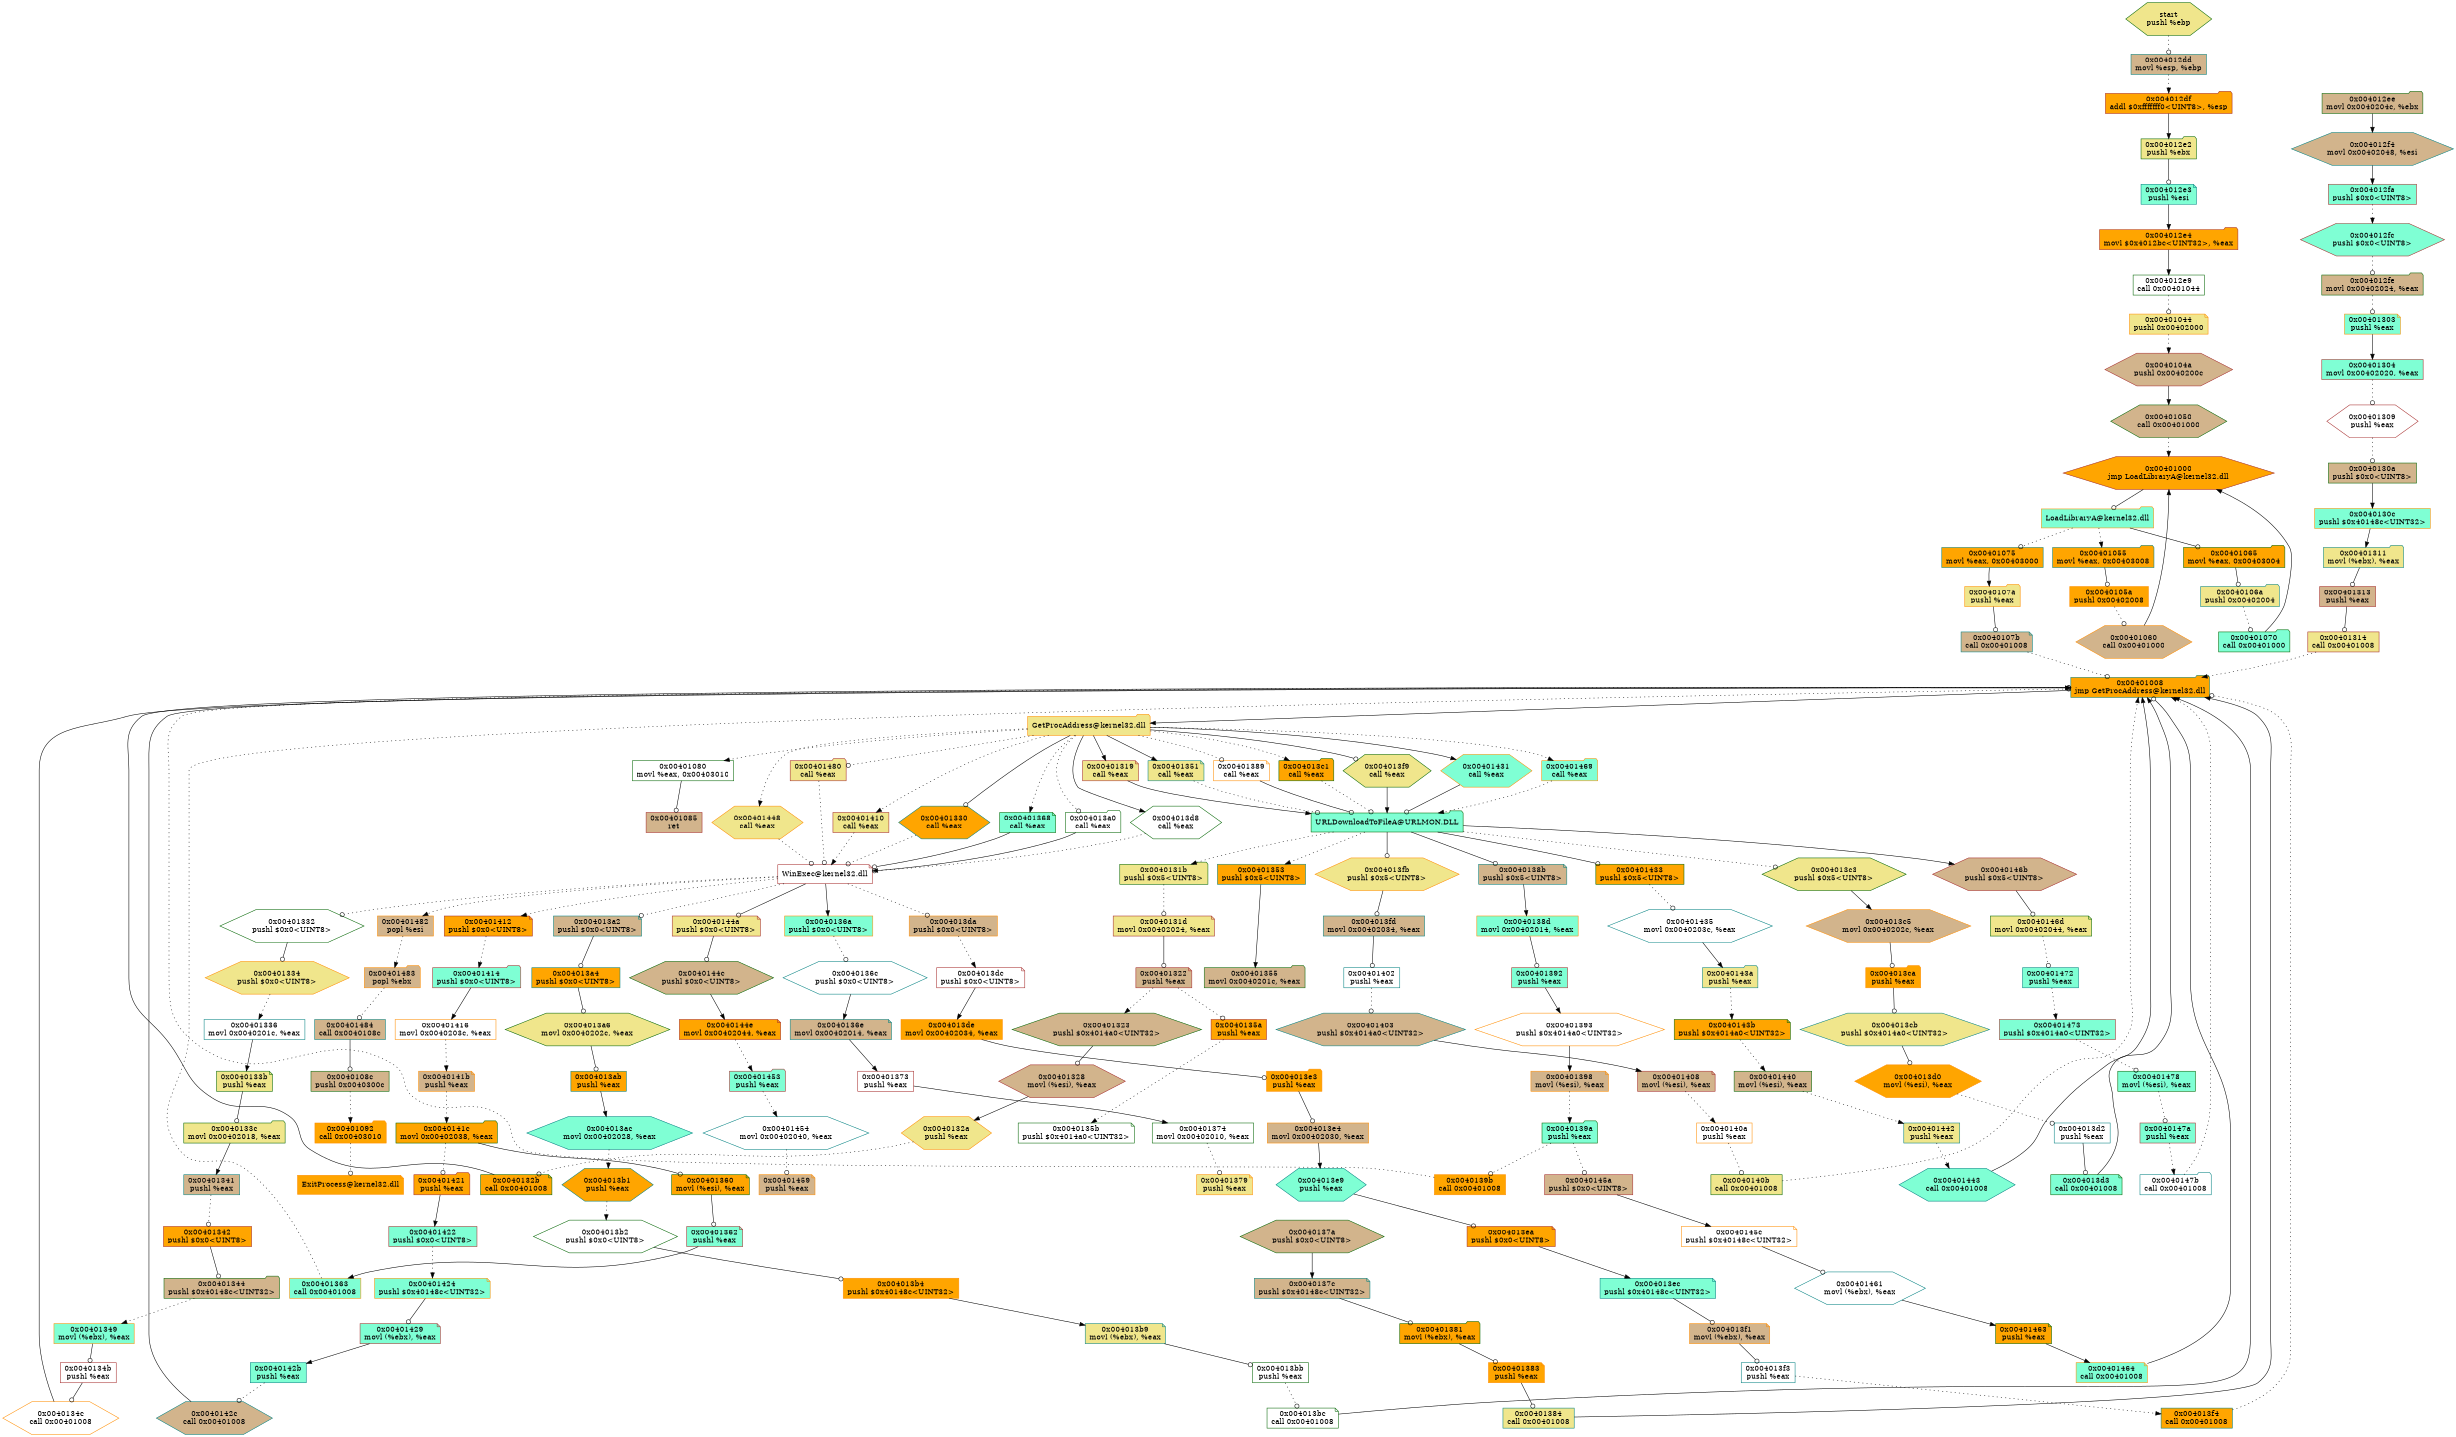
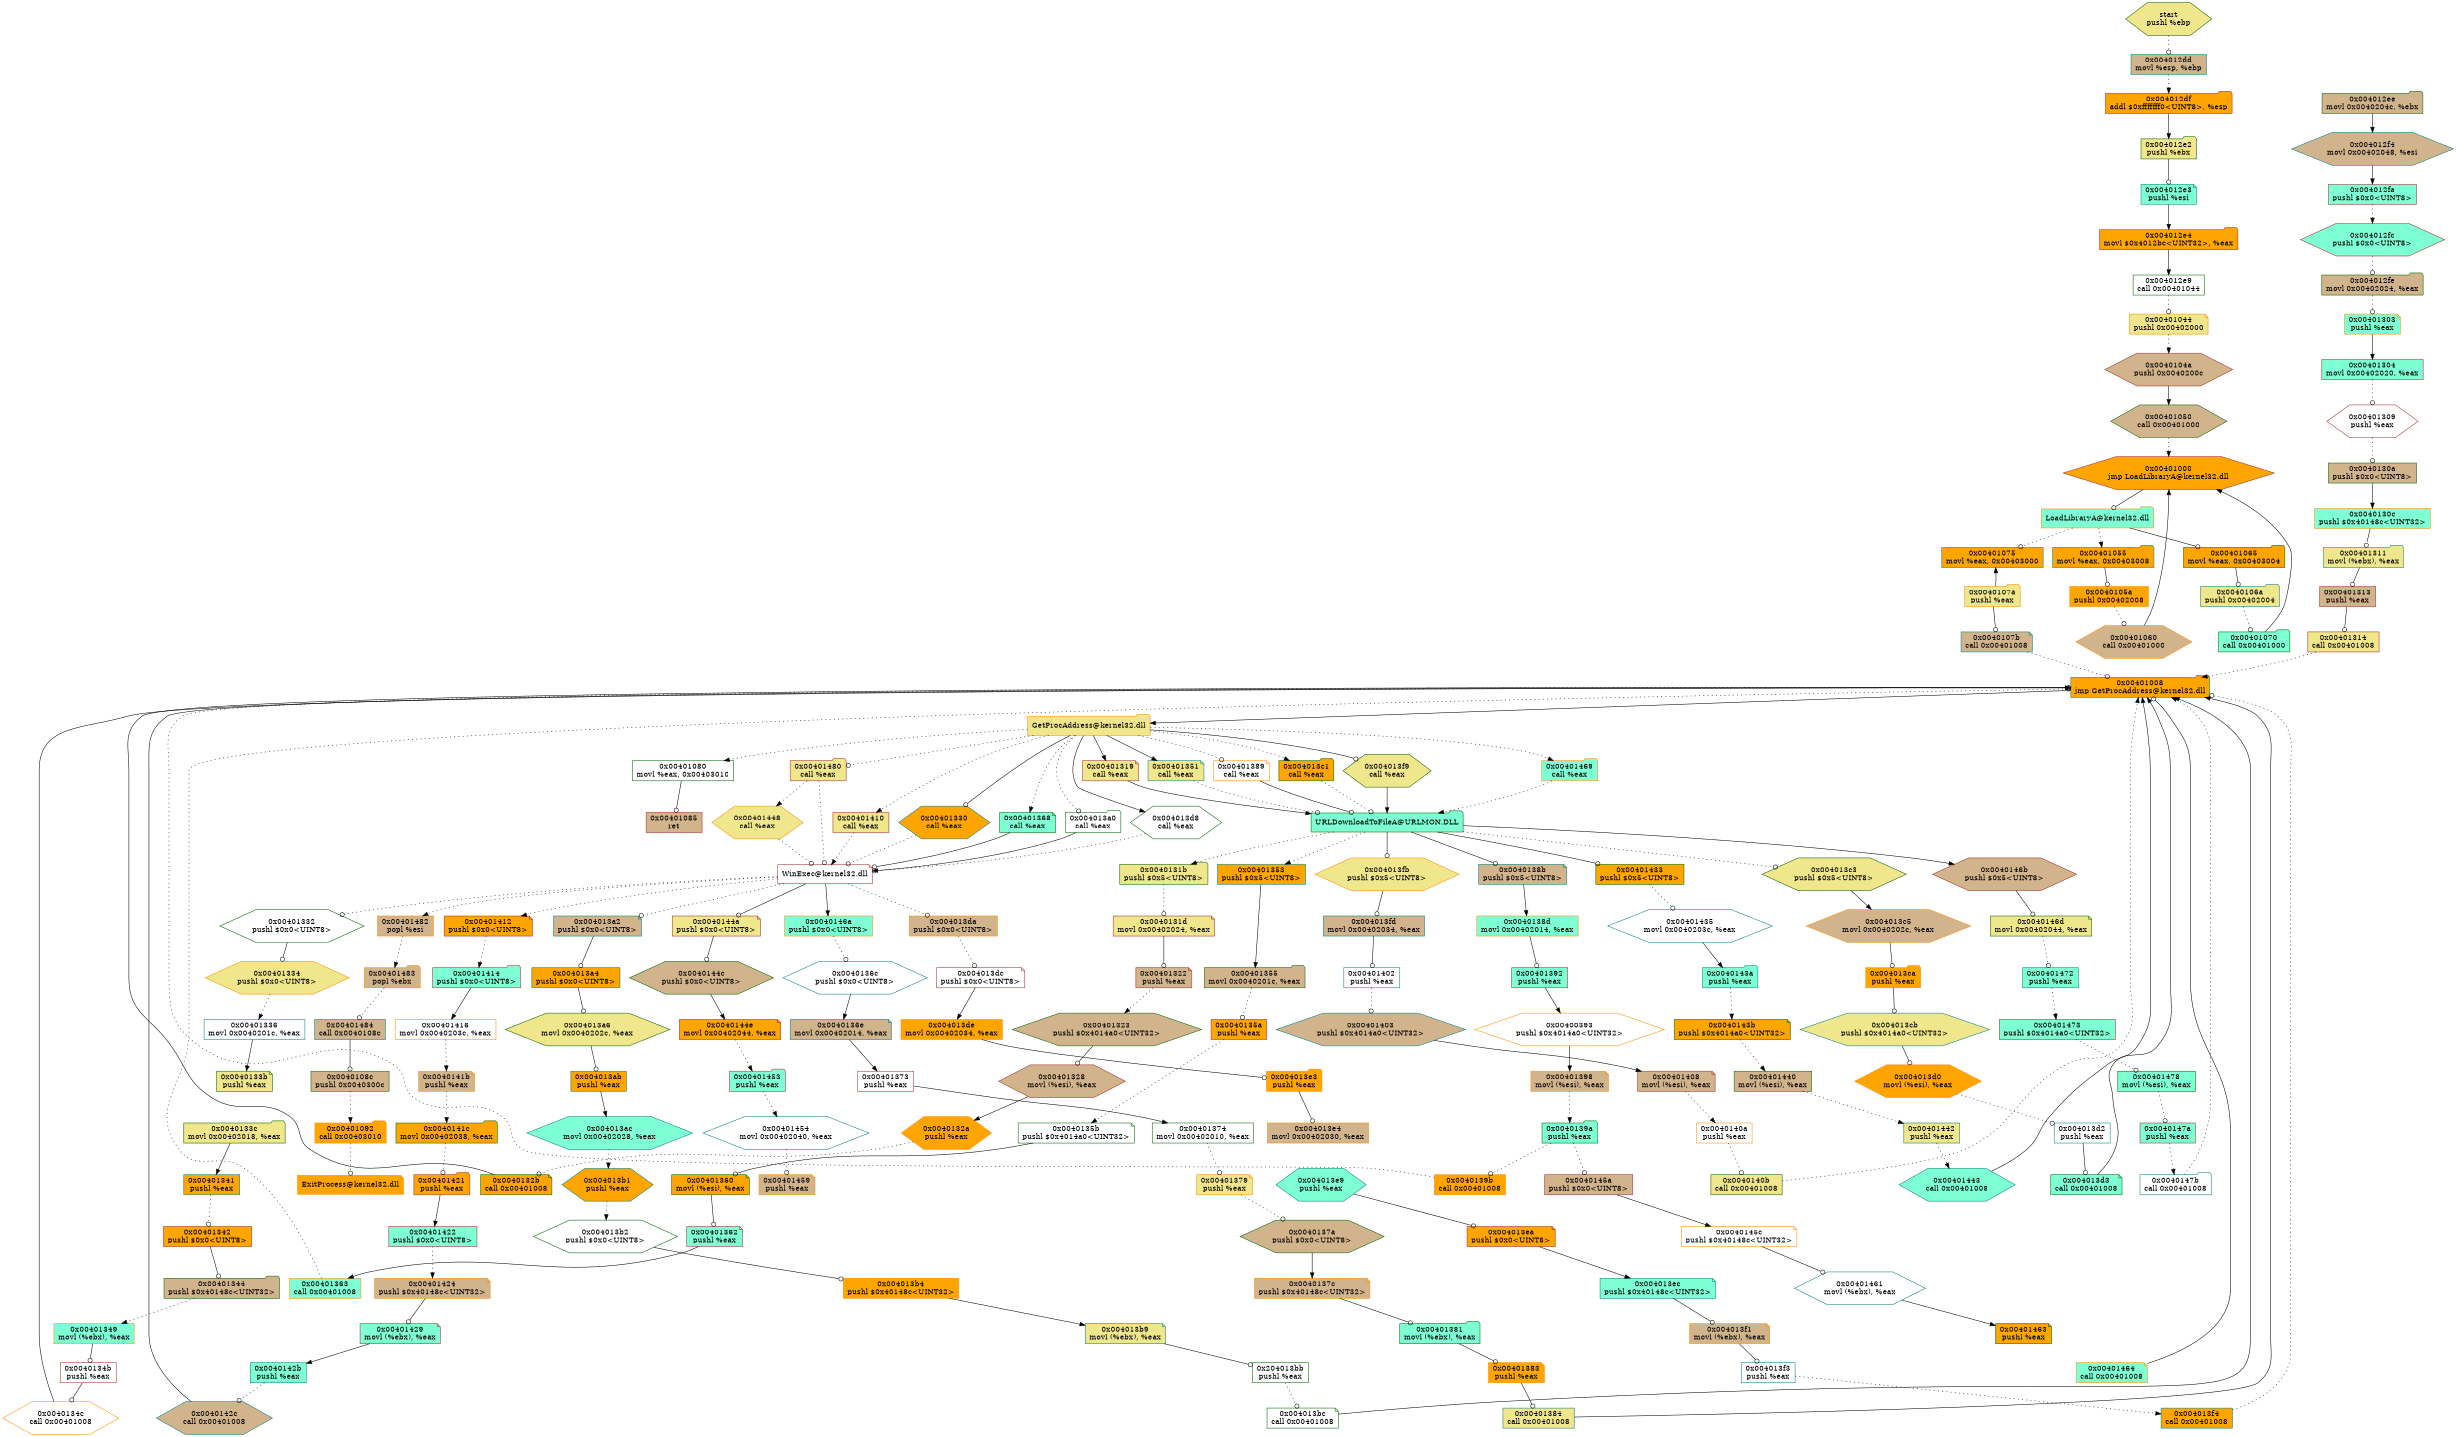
(2369, 535) -> (2369, 535)
(1989, 574) -> (1996, 580)
(879, 738) -> (794, 792)
(1486, 771) -> none
(829, 926) -> (829, 926)
(966, 950) -> (966, 950)
(1730, 978) -> (1730, 978)
(1199, 1002) -> (1247, 1002)
(1570, 1030) -> (1570, 1030)
(240, 1103) -> none
(946, 1133) -> (946, 1133)
(1319, 1153) -> none
(629, 1163) -> (885, 1156)
(212, 1185) -> (212, 1185)
none -> (1261, 1206)
(432, 1288) -> (432, 1288)
(1312, 1288) -> (1312, 1288)
(1440, 1334) -> (1440, 1334)
(2065, 1352) -> none
(1280, 1373) -> (1280, 1373)
